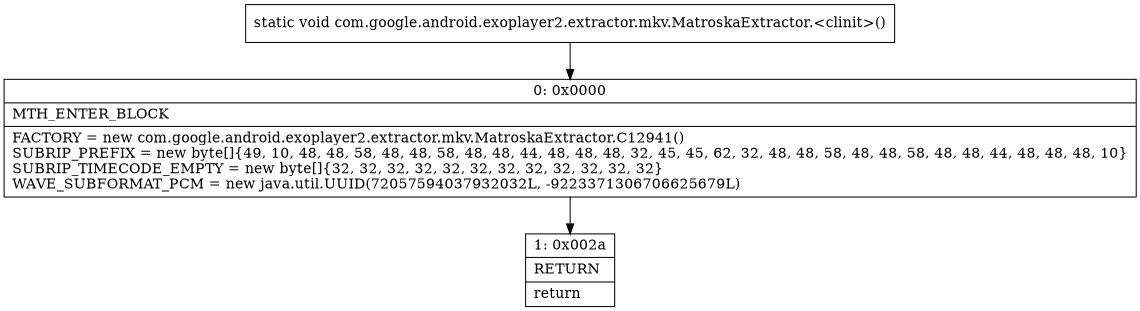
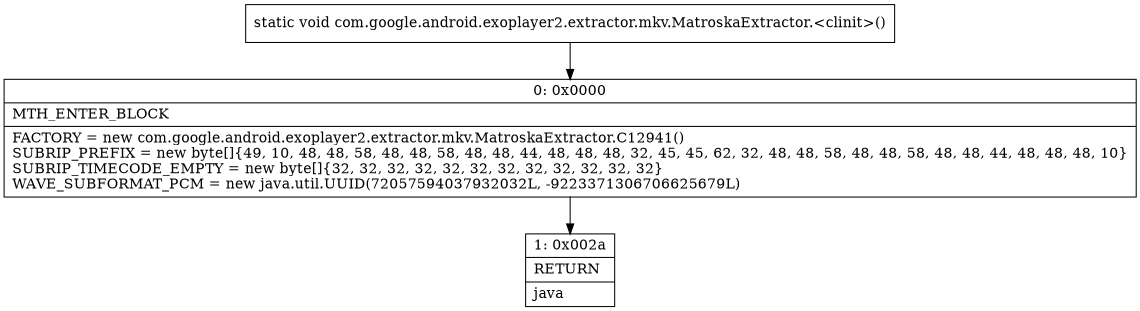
(557, 294) -> (549, 294)
